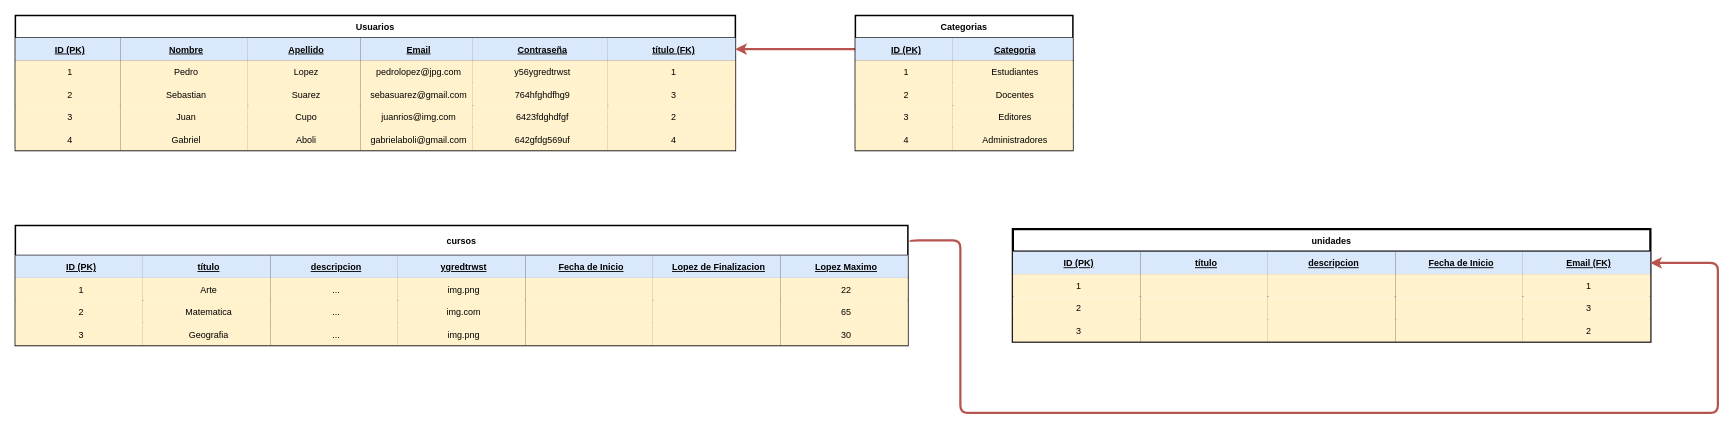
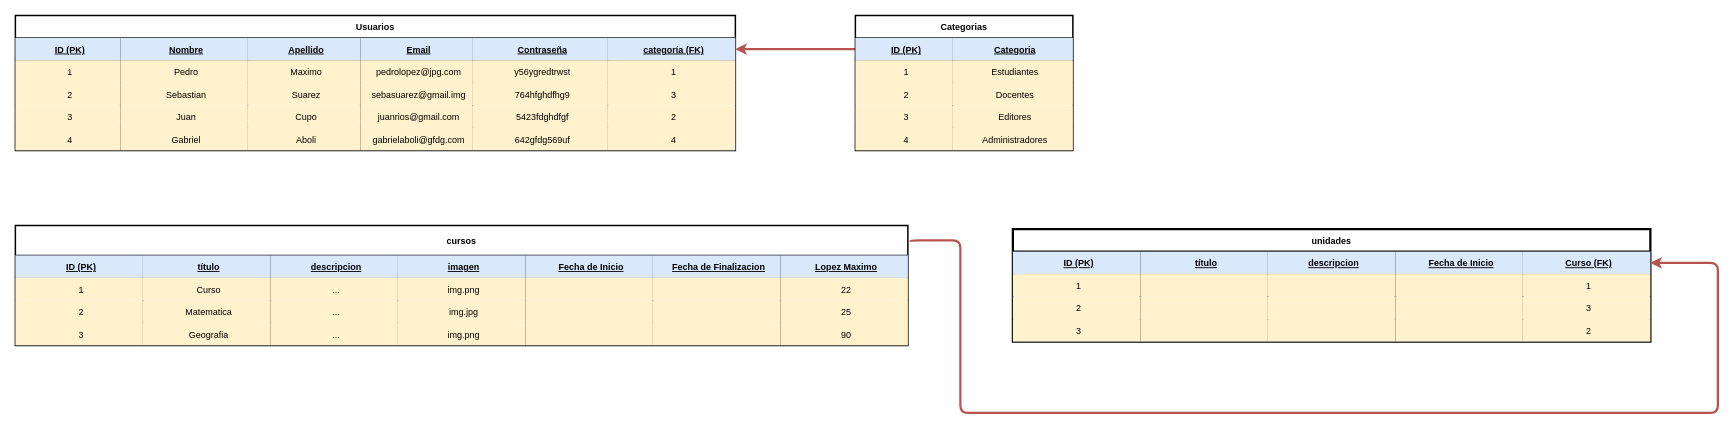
(674, 50) -> (674, 50)
(306, 72) -> (306, 72)
(419, 95) -> (419, 95)
(419, 117) -> (419, 117)
(542, 117) -> (542, 117)
(419, 140) -> (419, 140)
(1589, 263) -> (1589, 263)
(464, 267) -> (464, 267)
(719, 267) -> (719, 267)
(209, 290) -> (209, 290)
(464, 312) -> (464, 312)
(846, 312) -> (846, 312)
(846, 335) -> (846, 335)
